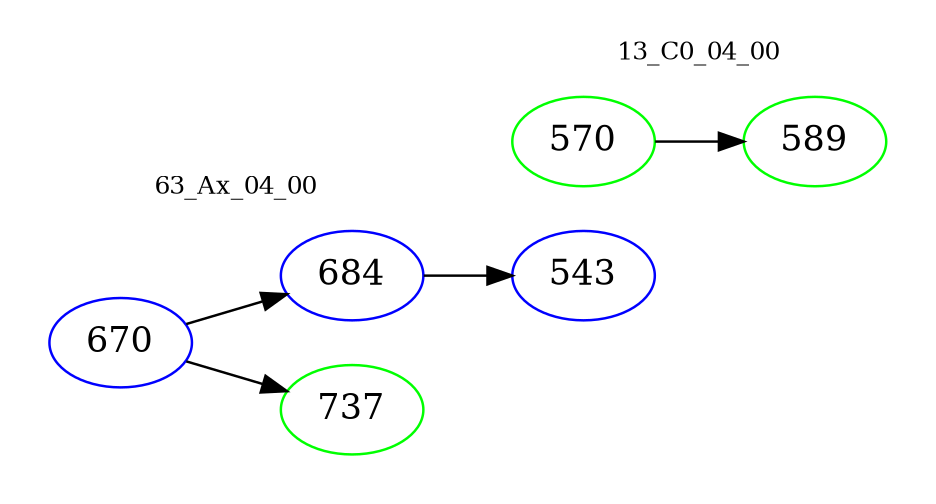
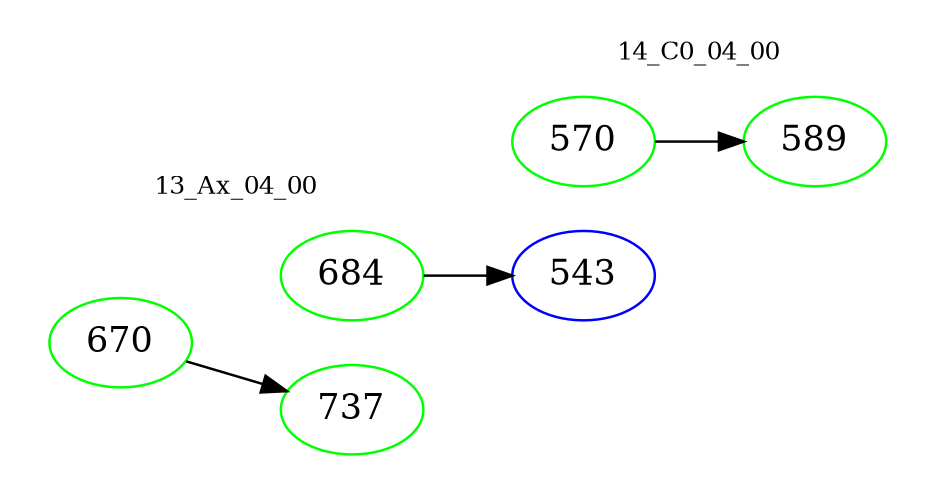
(699, 53) -> (699, 53)
(236, 187) -> (236, 187)
(352, 276) -> (352, 276)
(224, 313) -> none
(121, 343) -> (121, 343)
